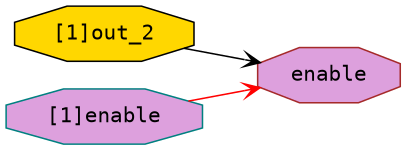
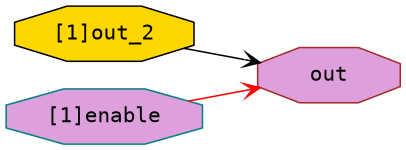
(329, 75) -> (329, 75)
